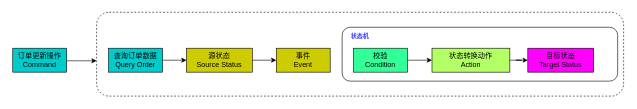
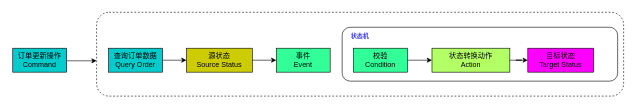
(303, 60) -> (303, 60)
